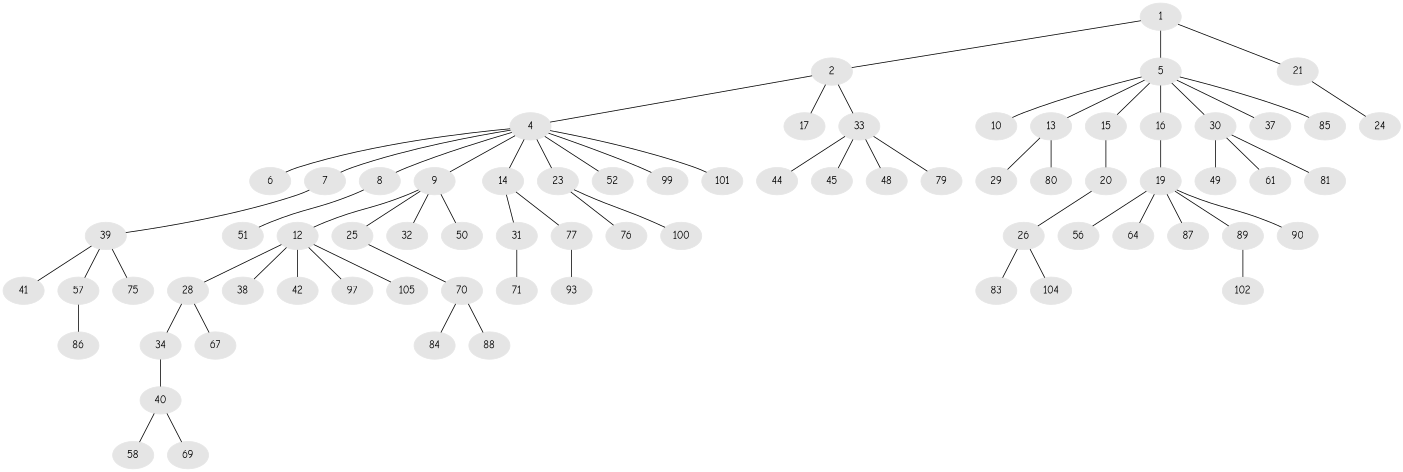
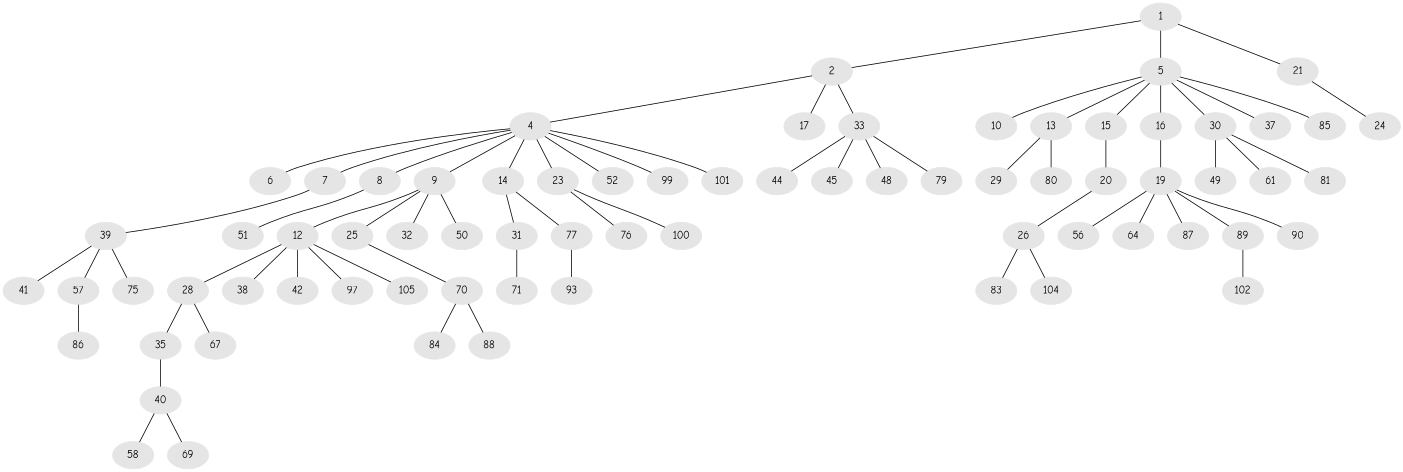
(161, 346) -> (161, 346)
